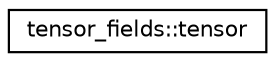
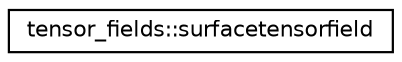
(138, 31) -> (201, 31)
